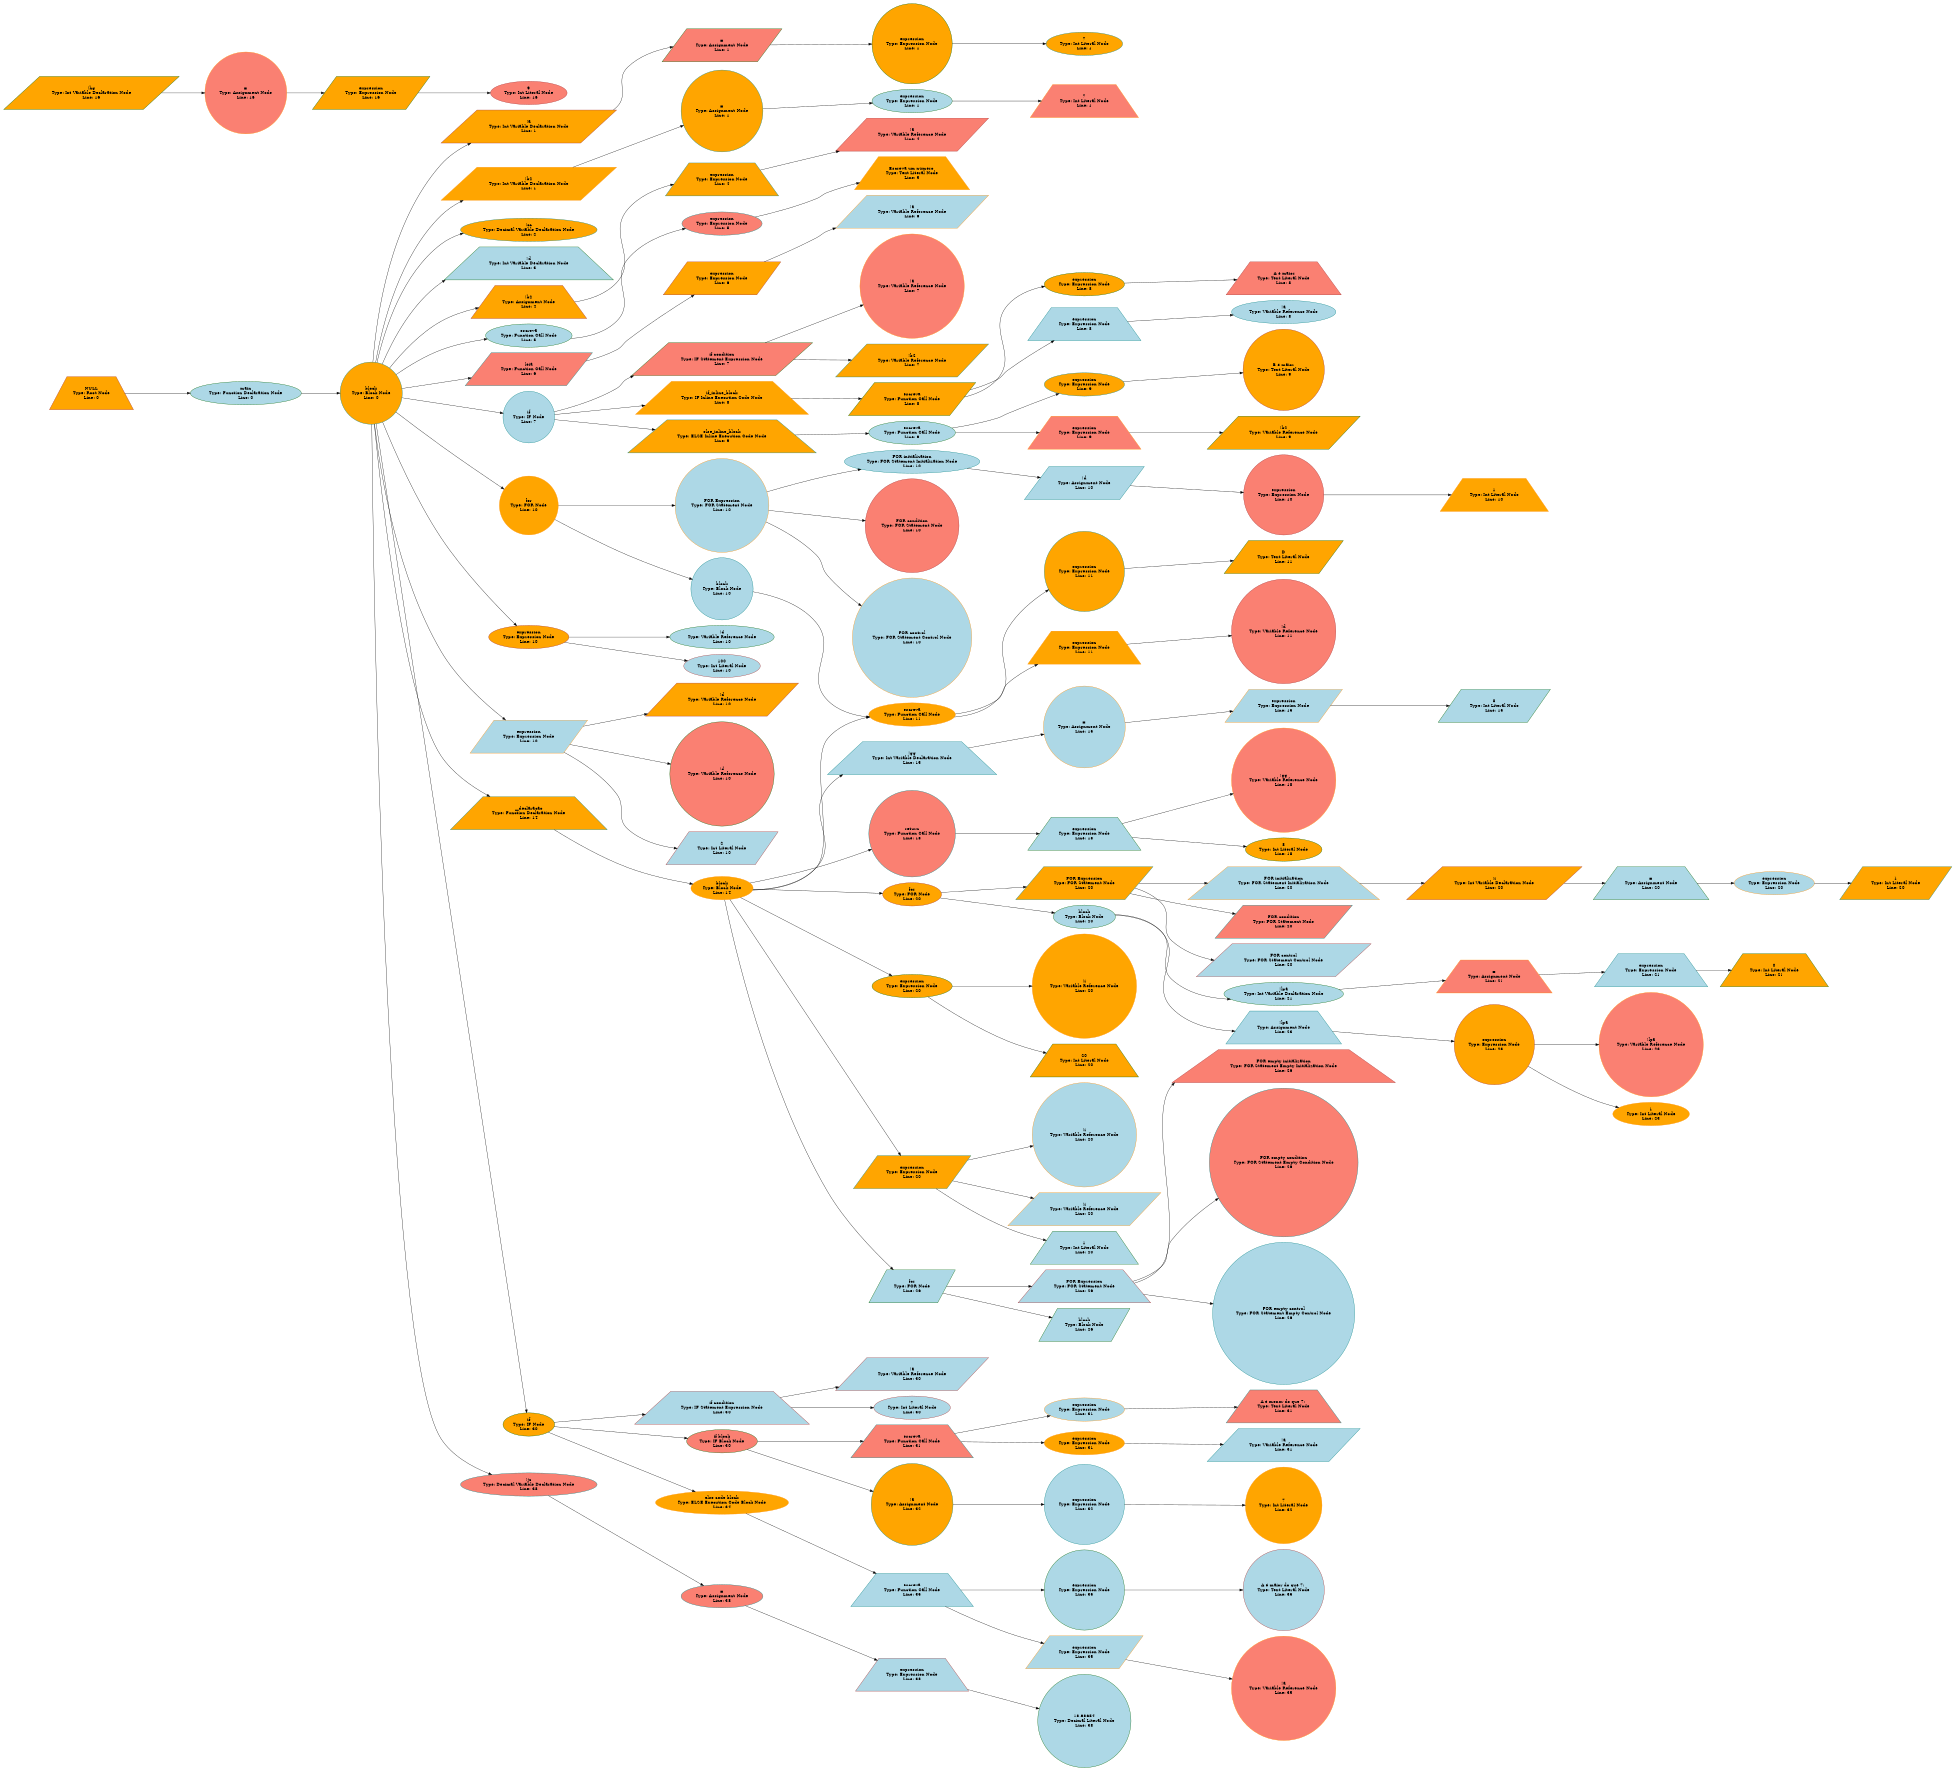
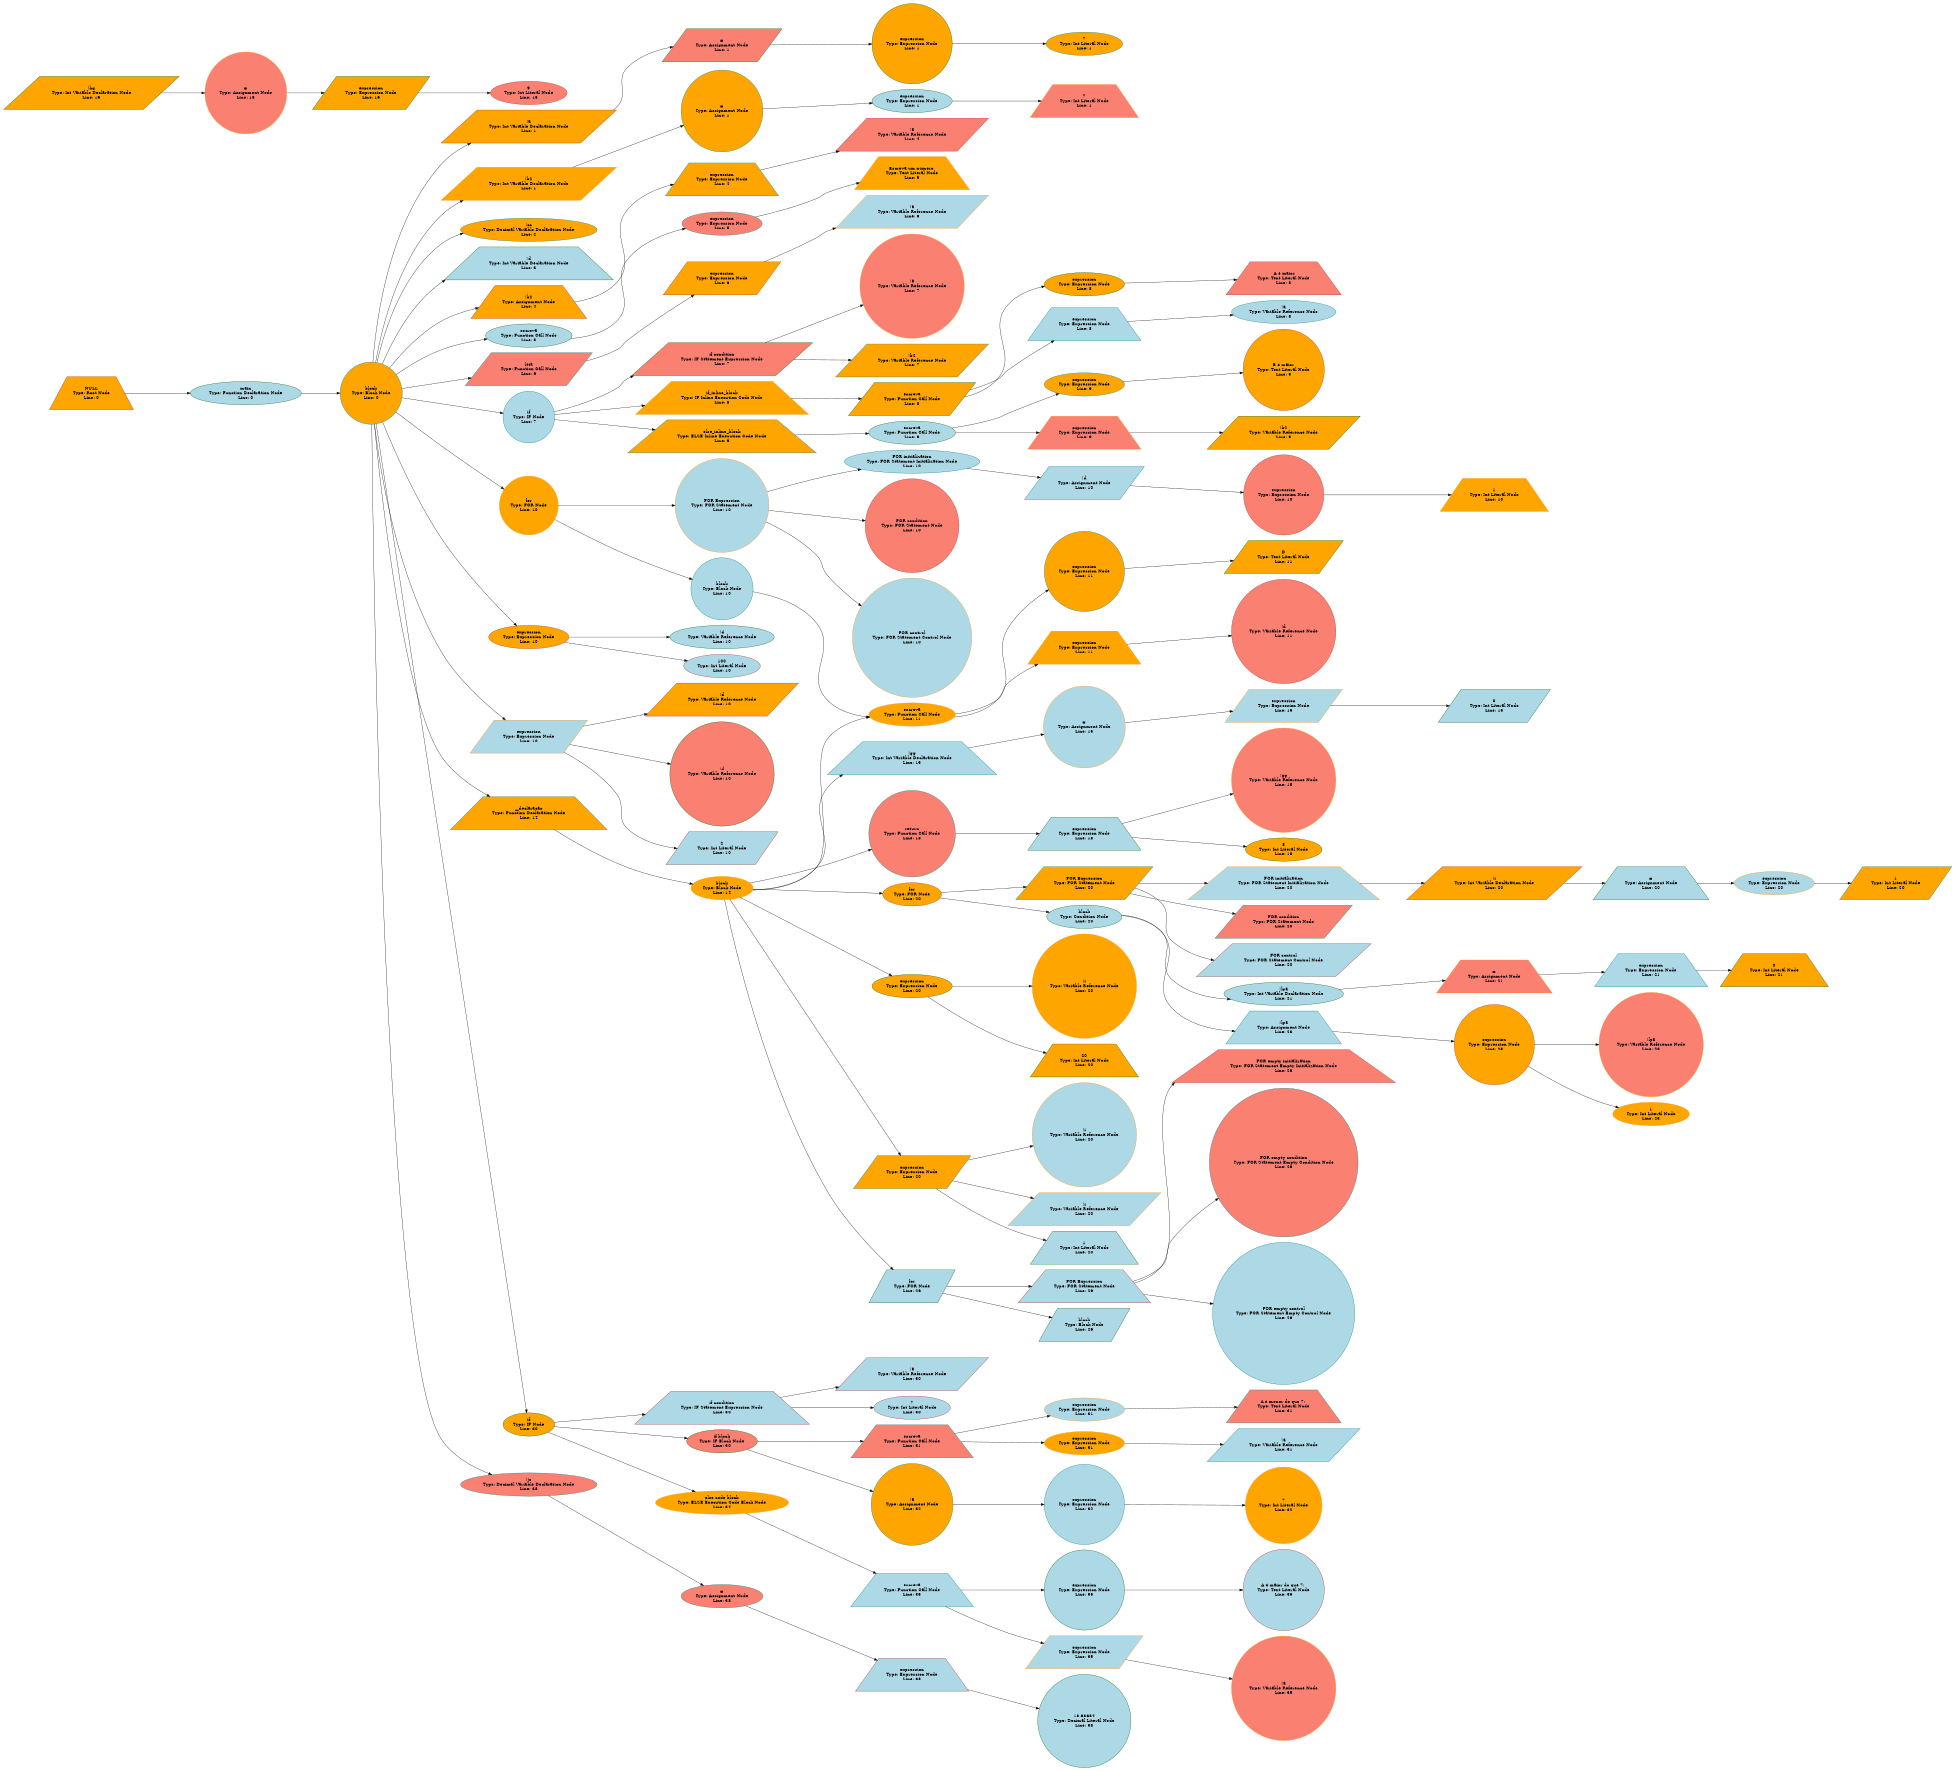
(1084, 917) -> (1084, 917)
